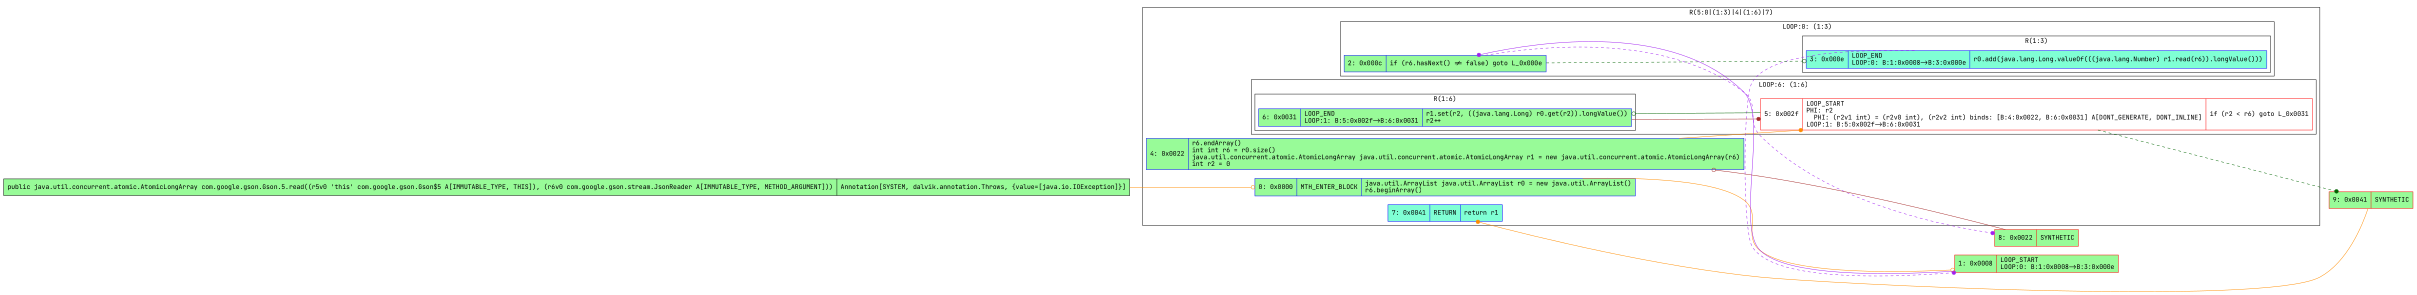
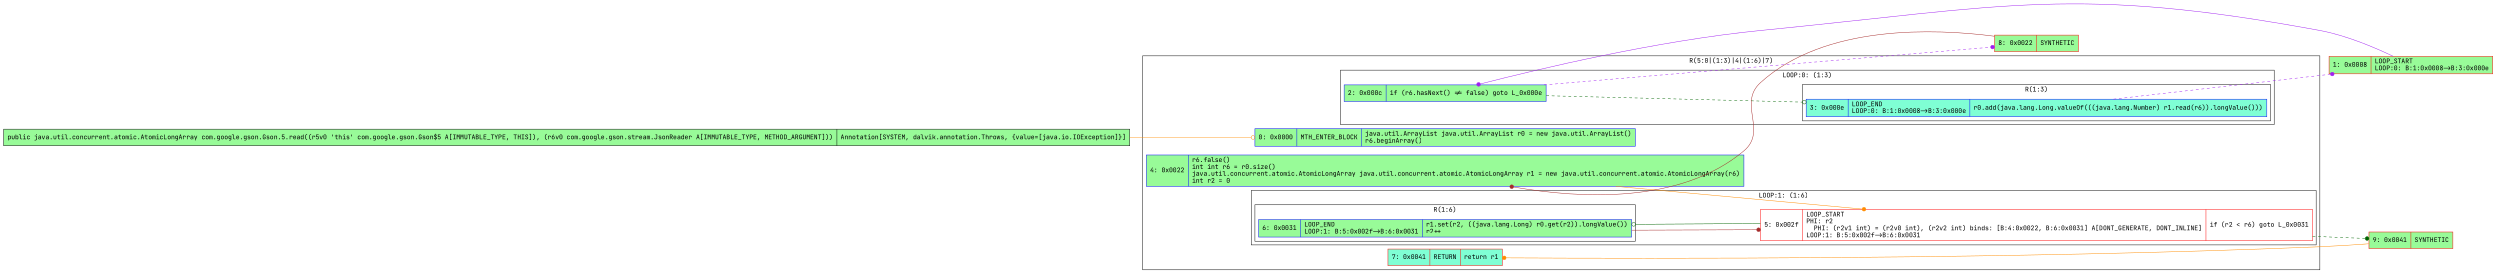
(1784, 85) -> (1784, 196)
(1217, 143) -> (1211, 160)
(1861, 195) -> (1752, 114)
(1736, 196) -> none
(1445, 213) -> (1445, 257)
